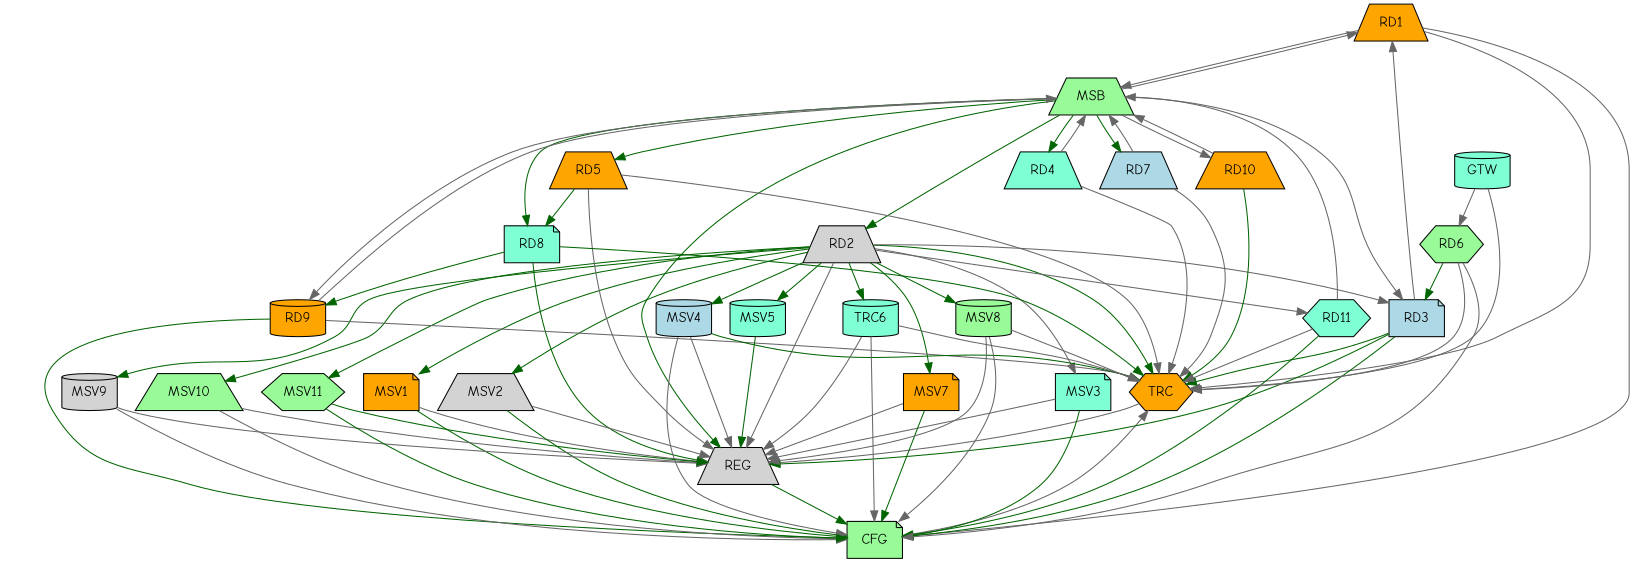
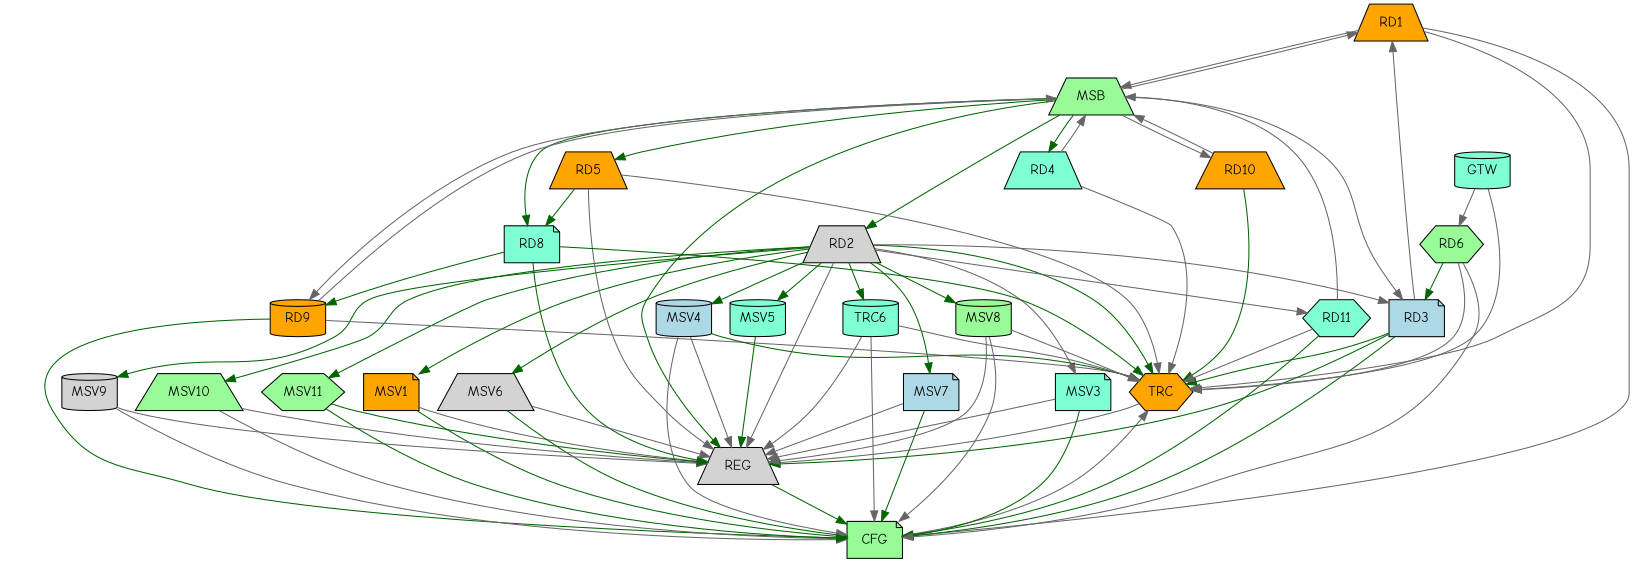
(1139, 170) -> none
(486, 392) -> (486, 392)
(931, 392) -> (931, 392)
